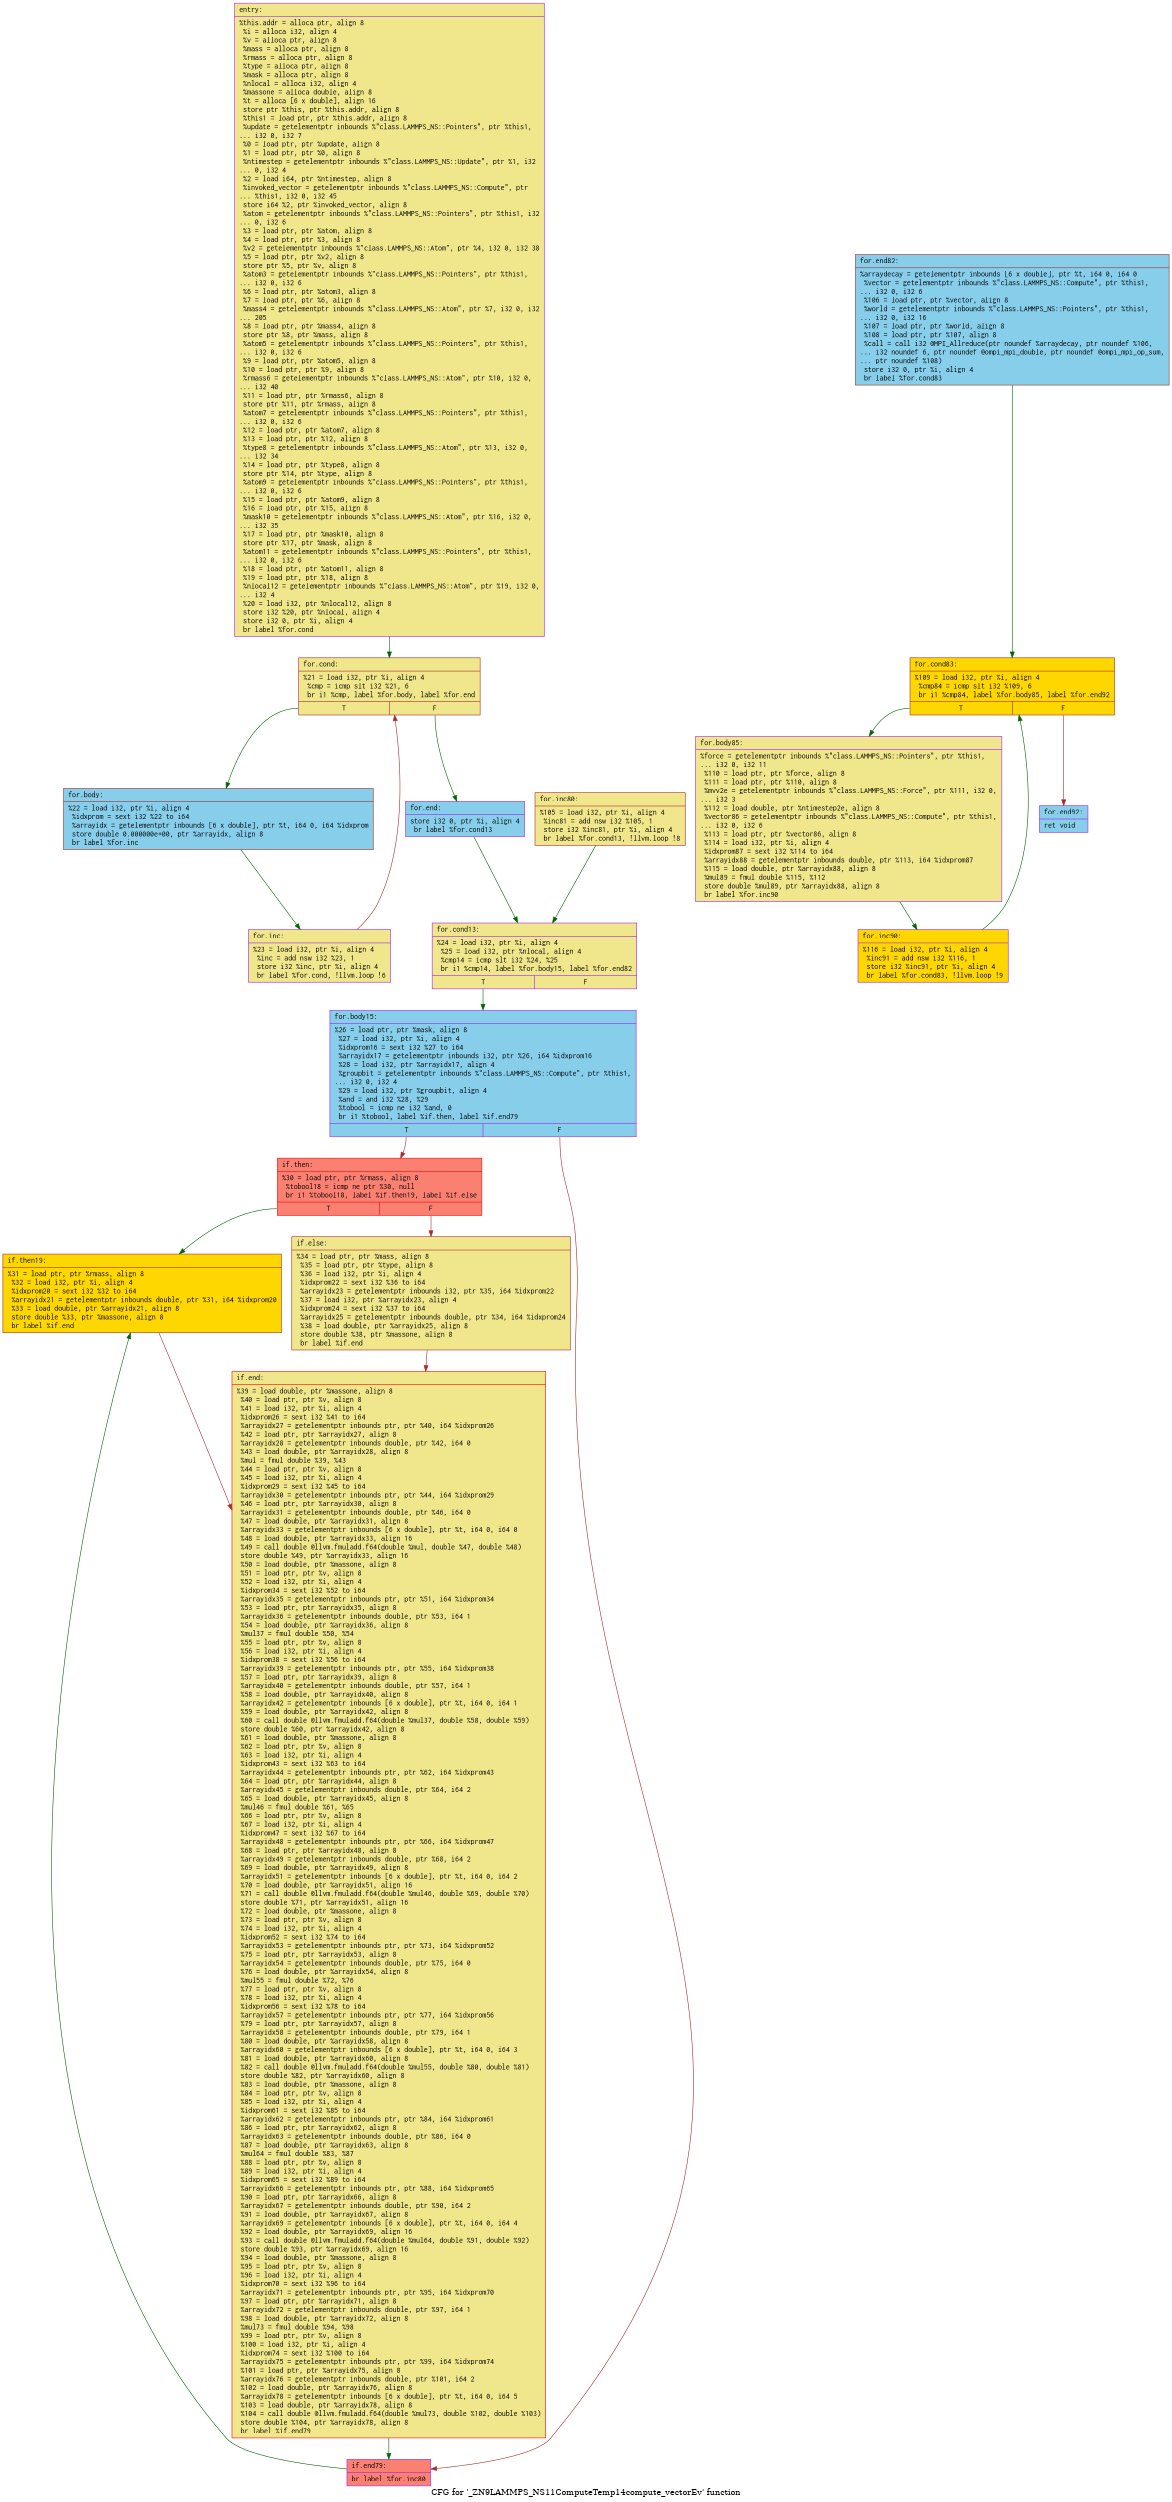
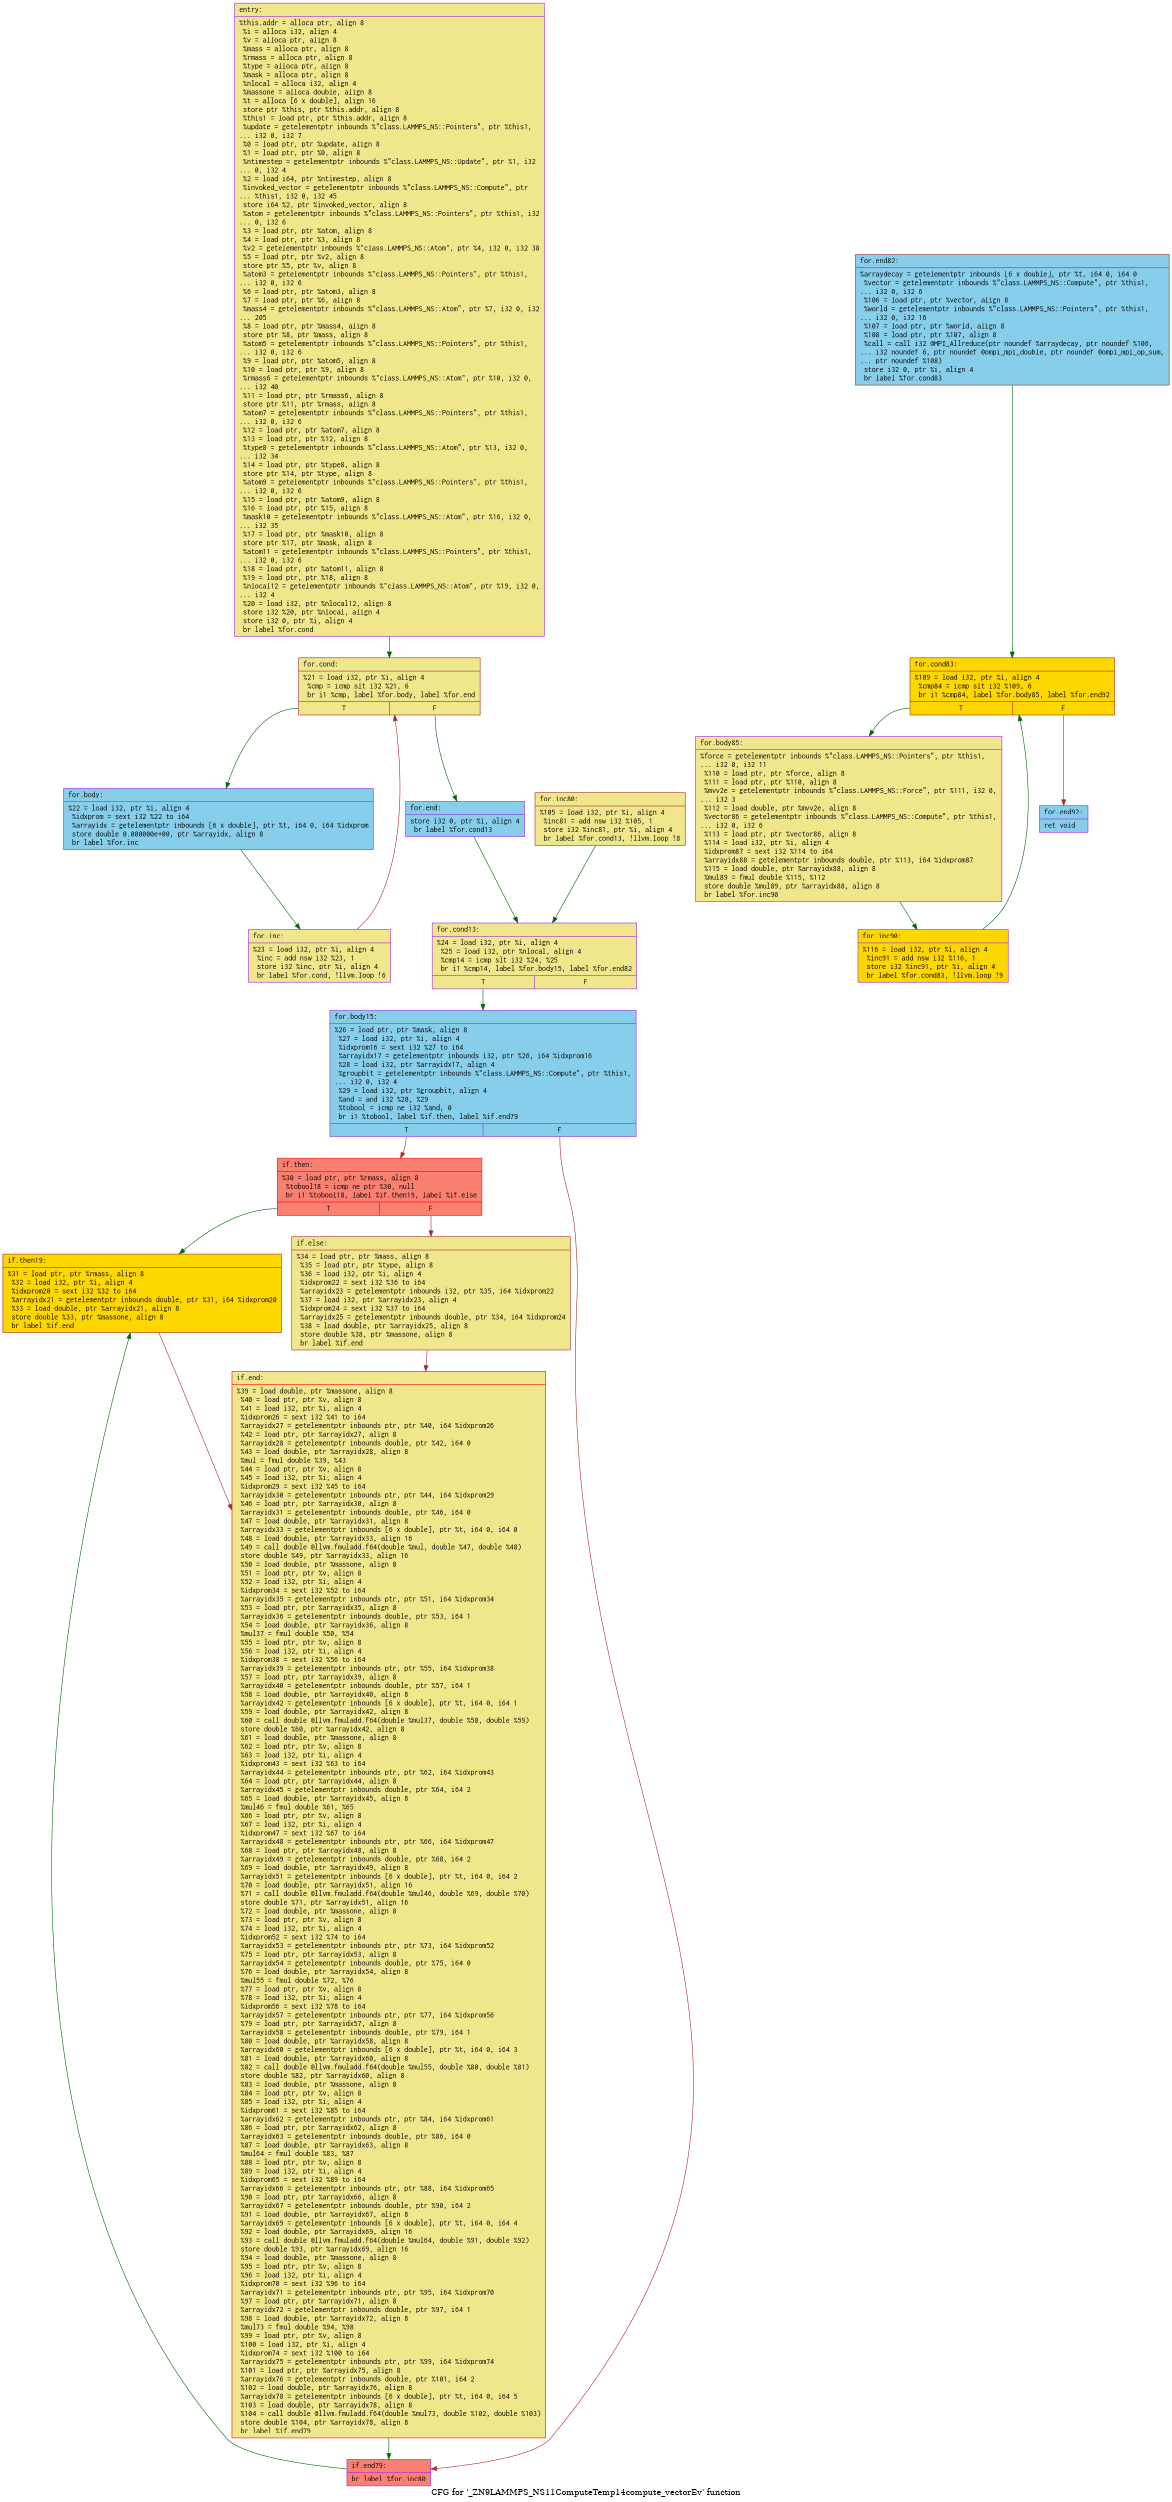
(790, 808) -> (779, 808)
(218, 819) -> (218, 819)
